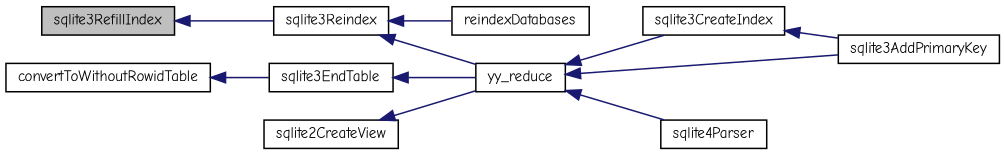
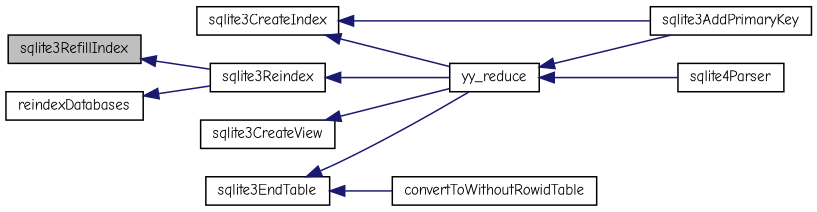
(428, 21) -> (184, 90)
(622, 48) -> (395, 53)
(247, 78) -> (369, 191)
(331, 134) -> (268, 134)
